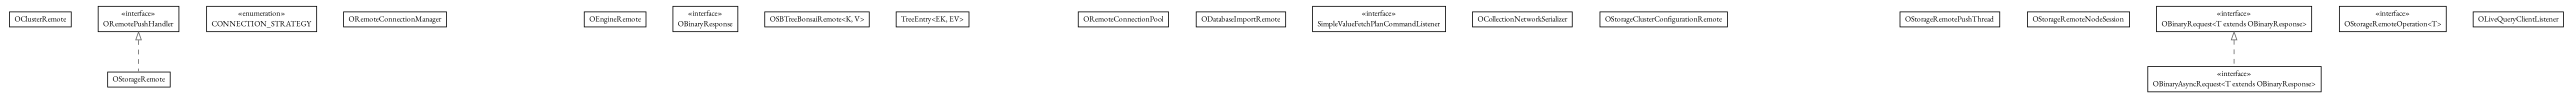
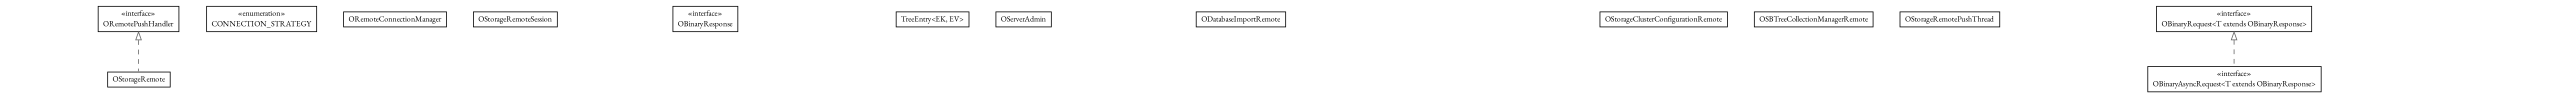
(40, 19) -> none
none -> (515, 19)
(615, 19) -> none
(817, 19) -> none
none -> (1024, 19)
(1123, 19) -> none
(1379, 19) -> none
(1522, 19) -> none
none -> (1814, 19)
(2078, 19) -> none
(2392, 19) -> none
(2518, 19) -> none
